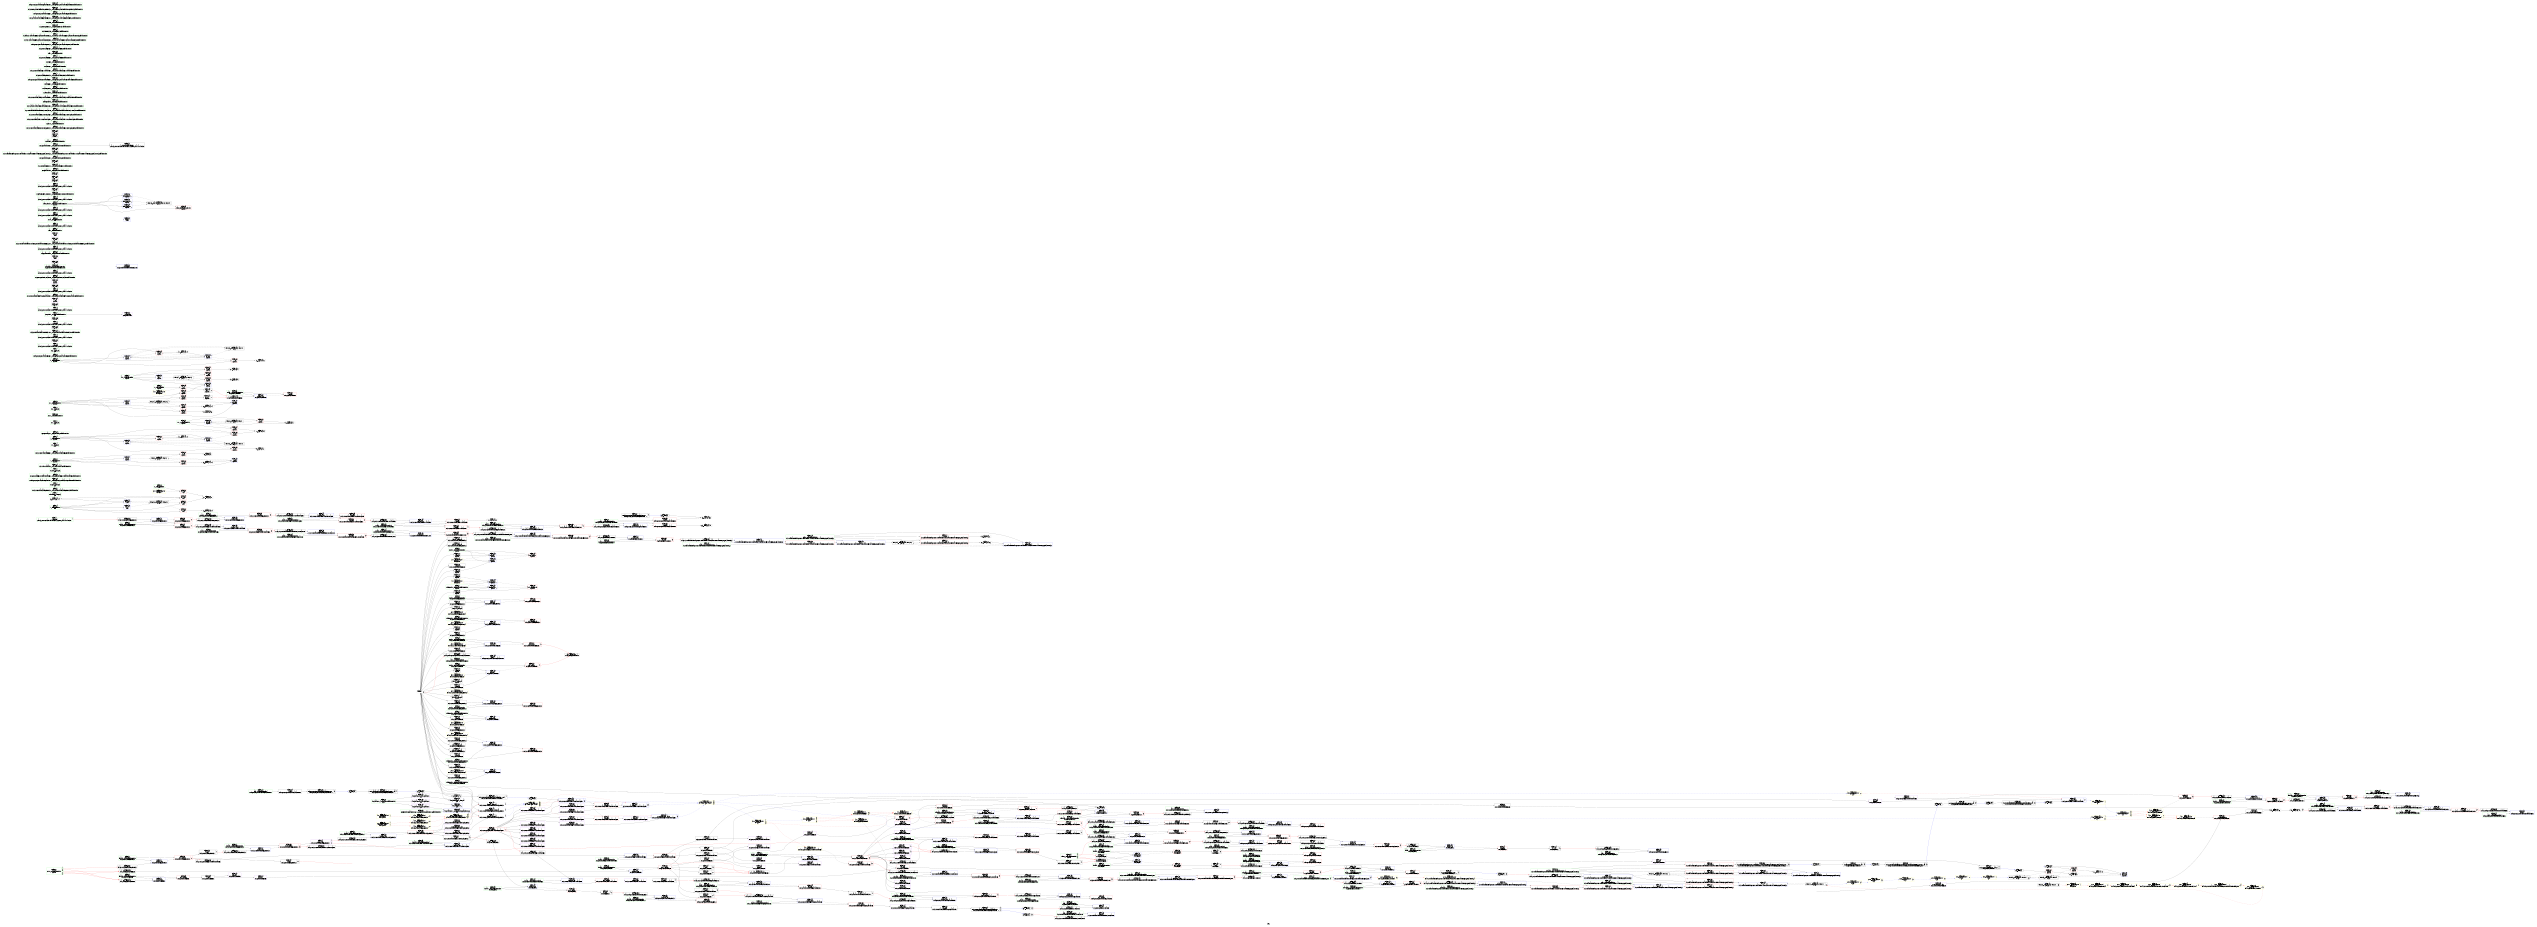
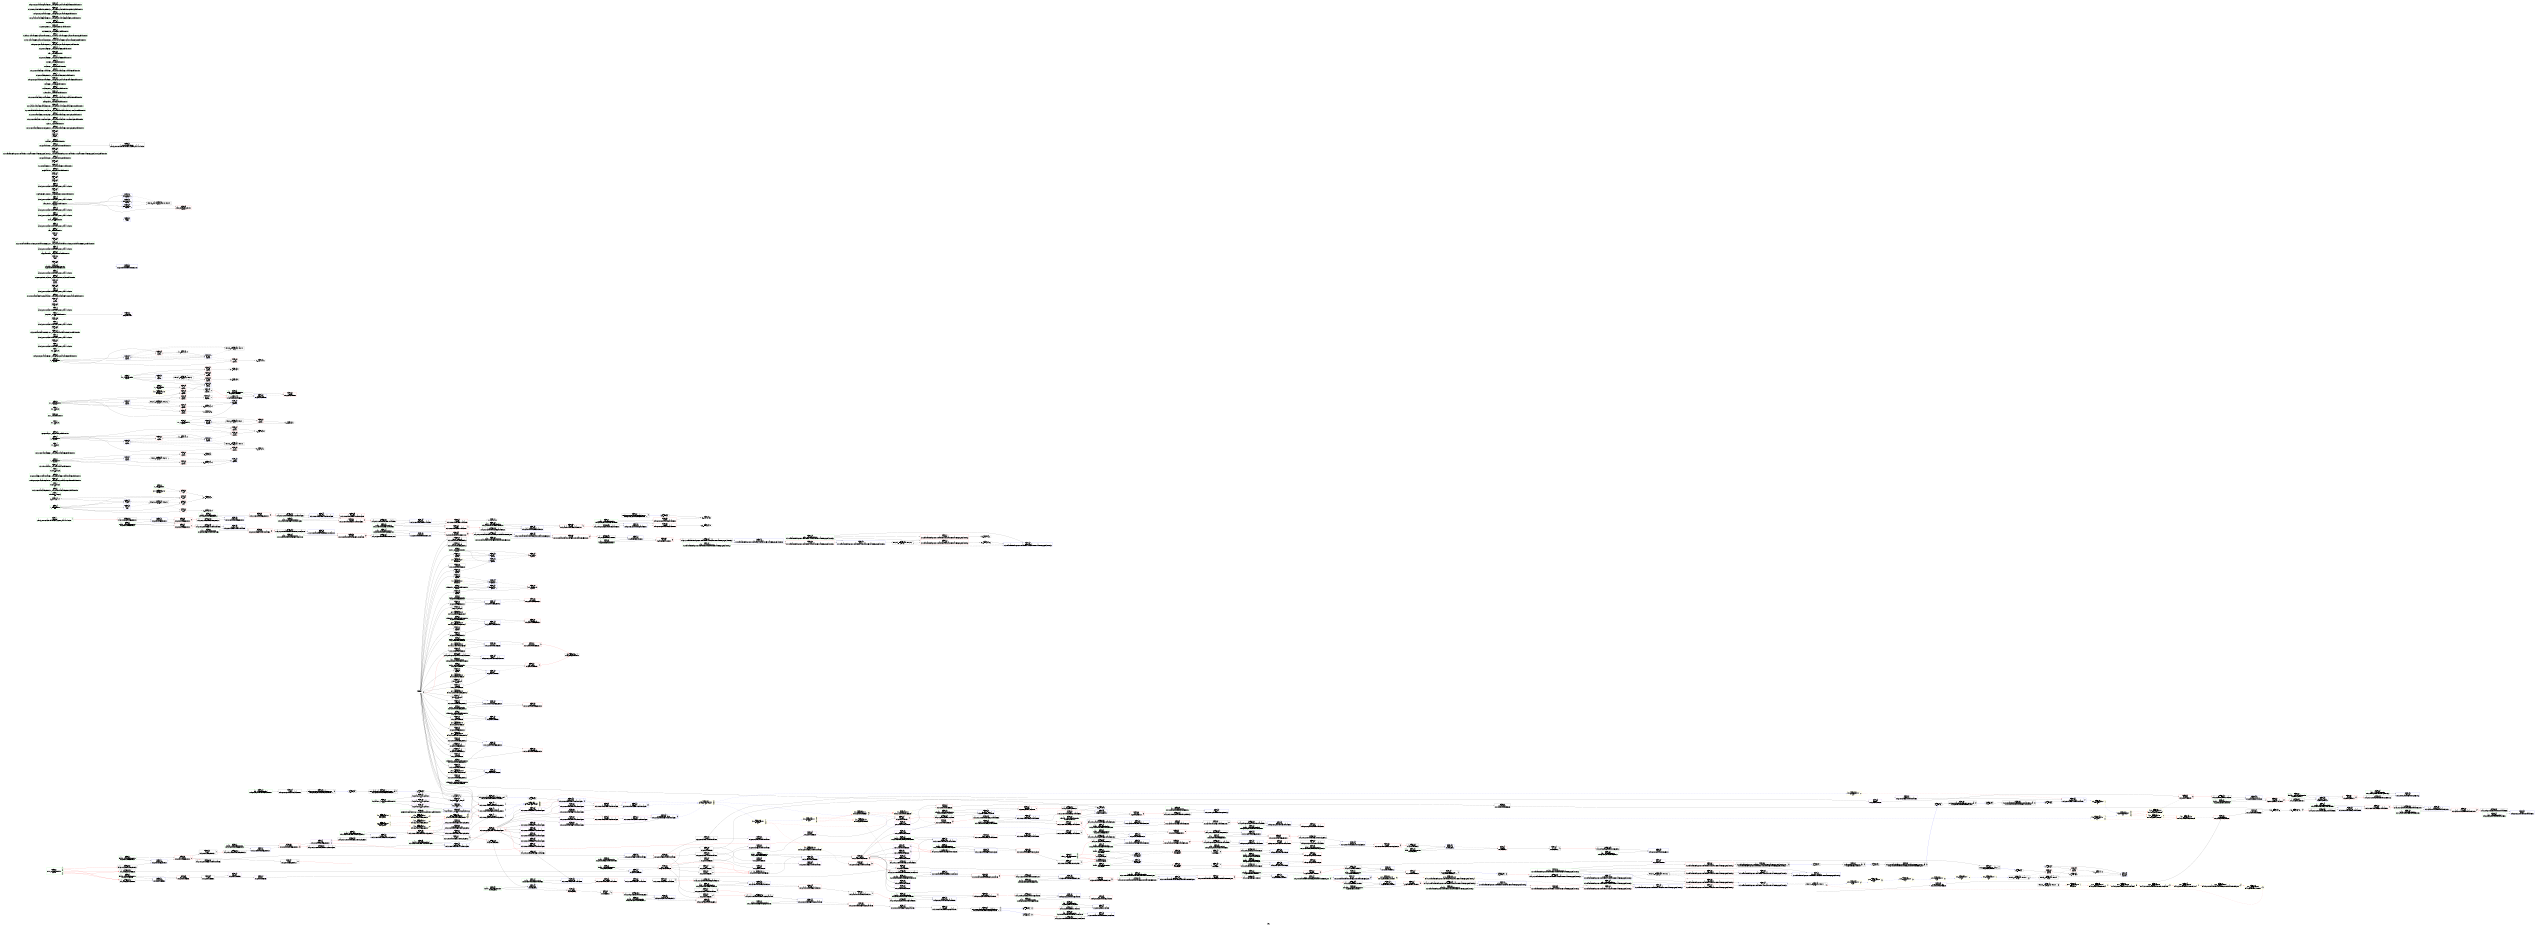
none -> (1279, 851)
